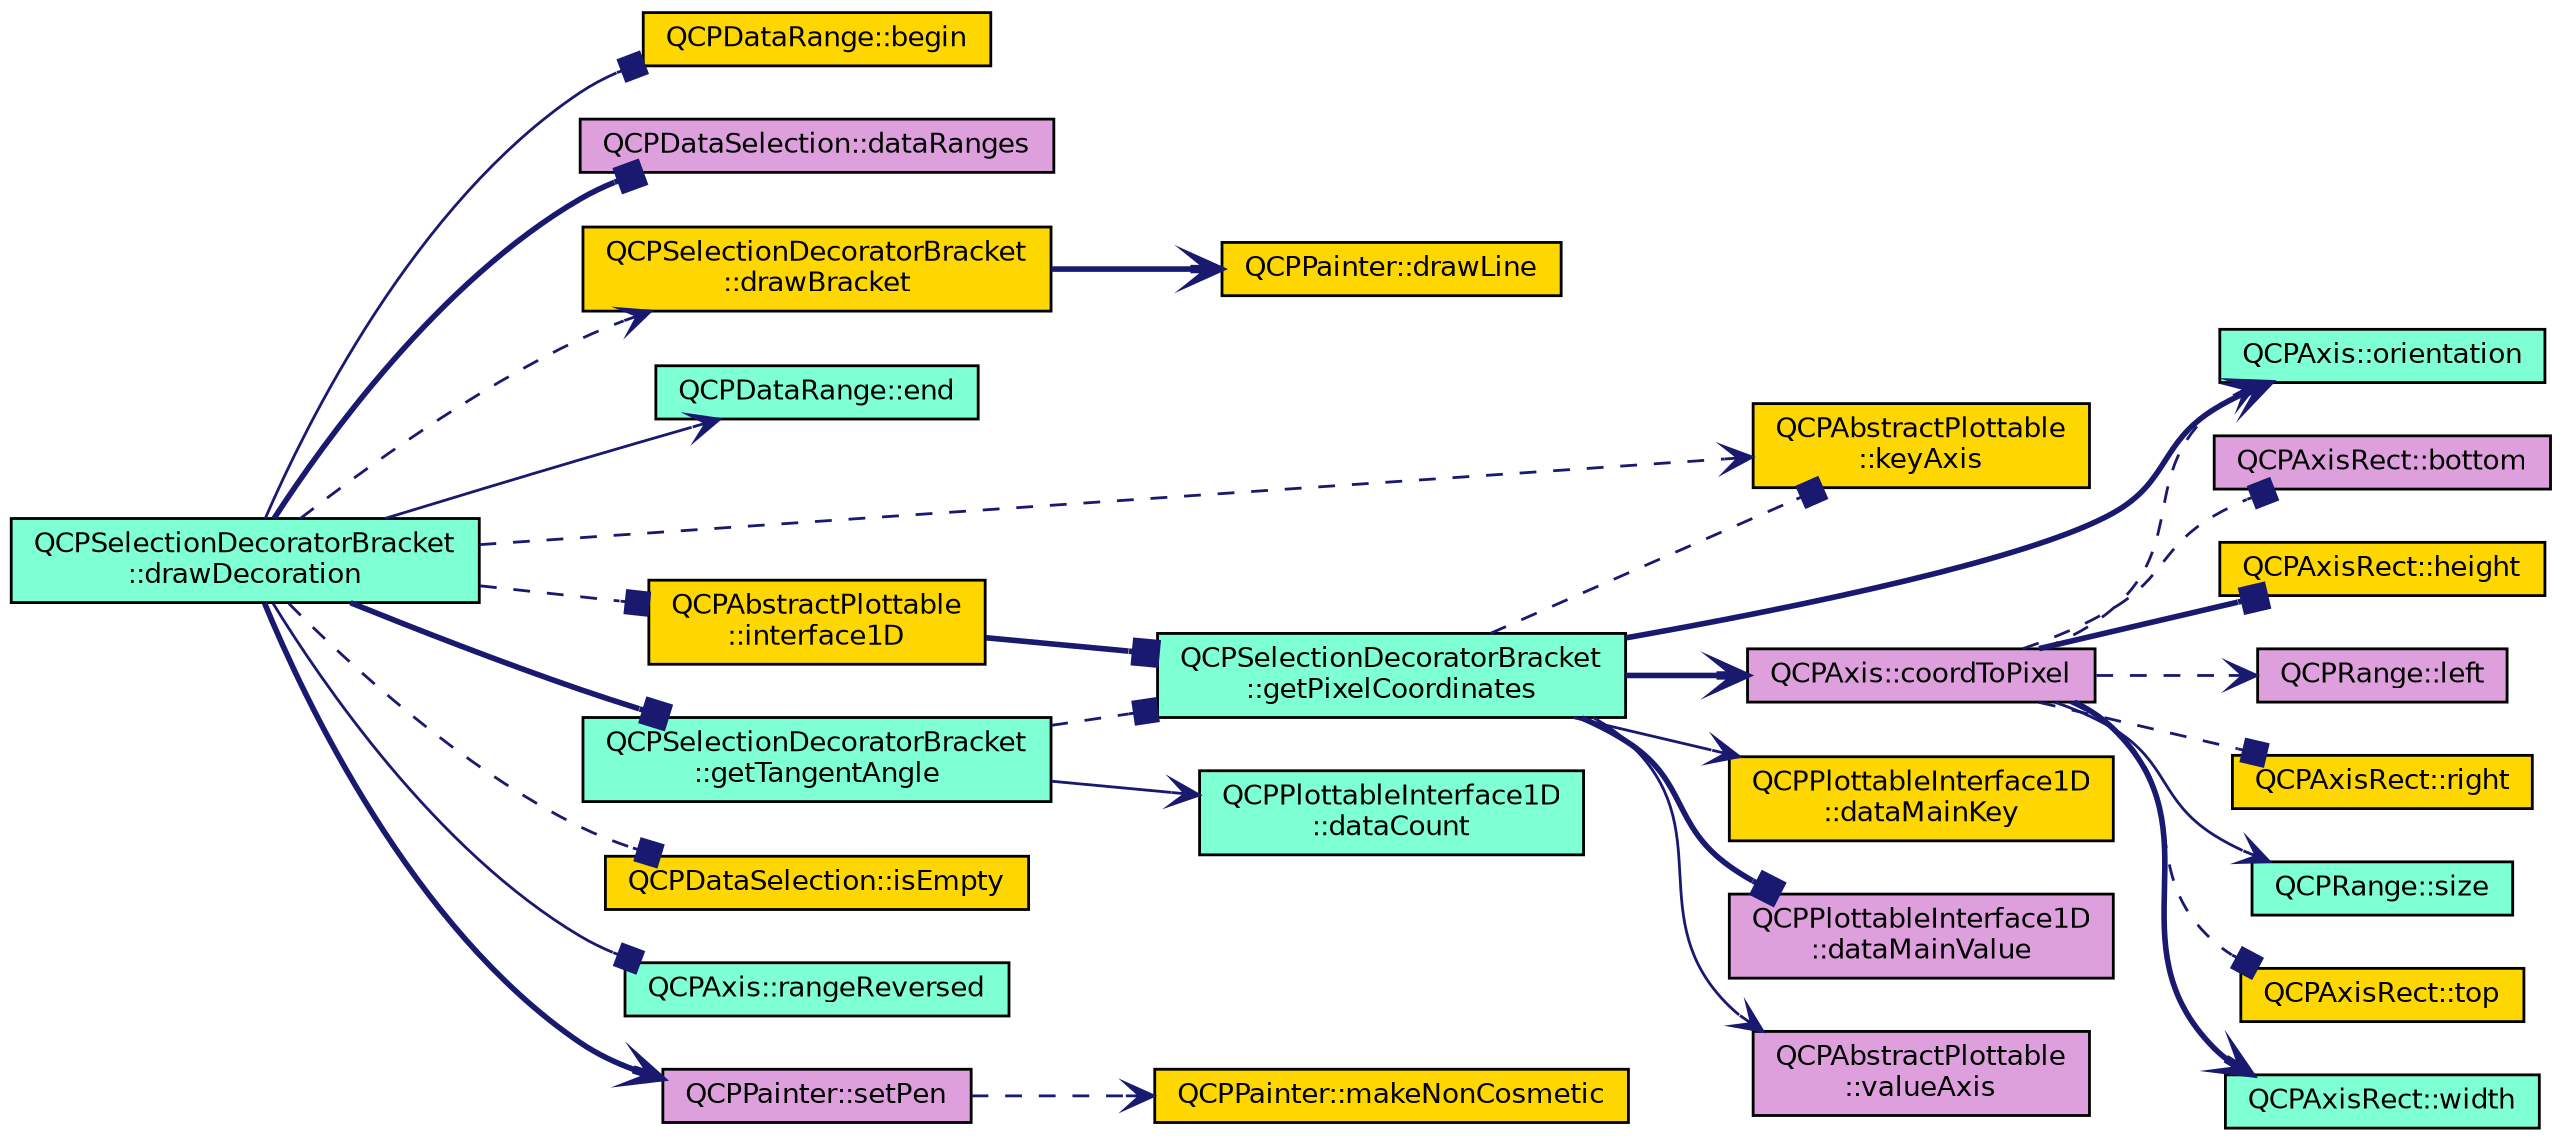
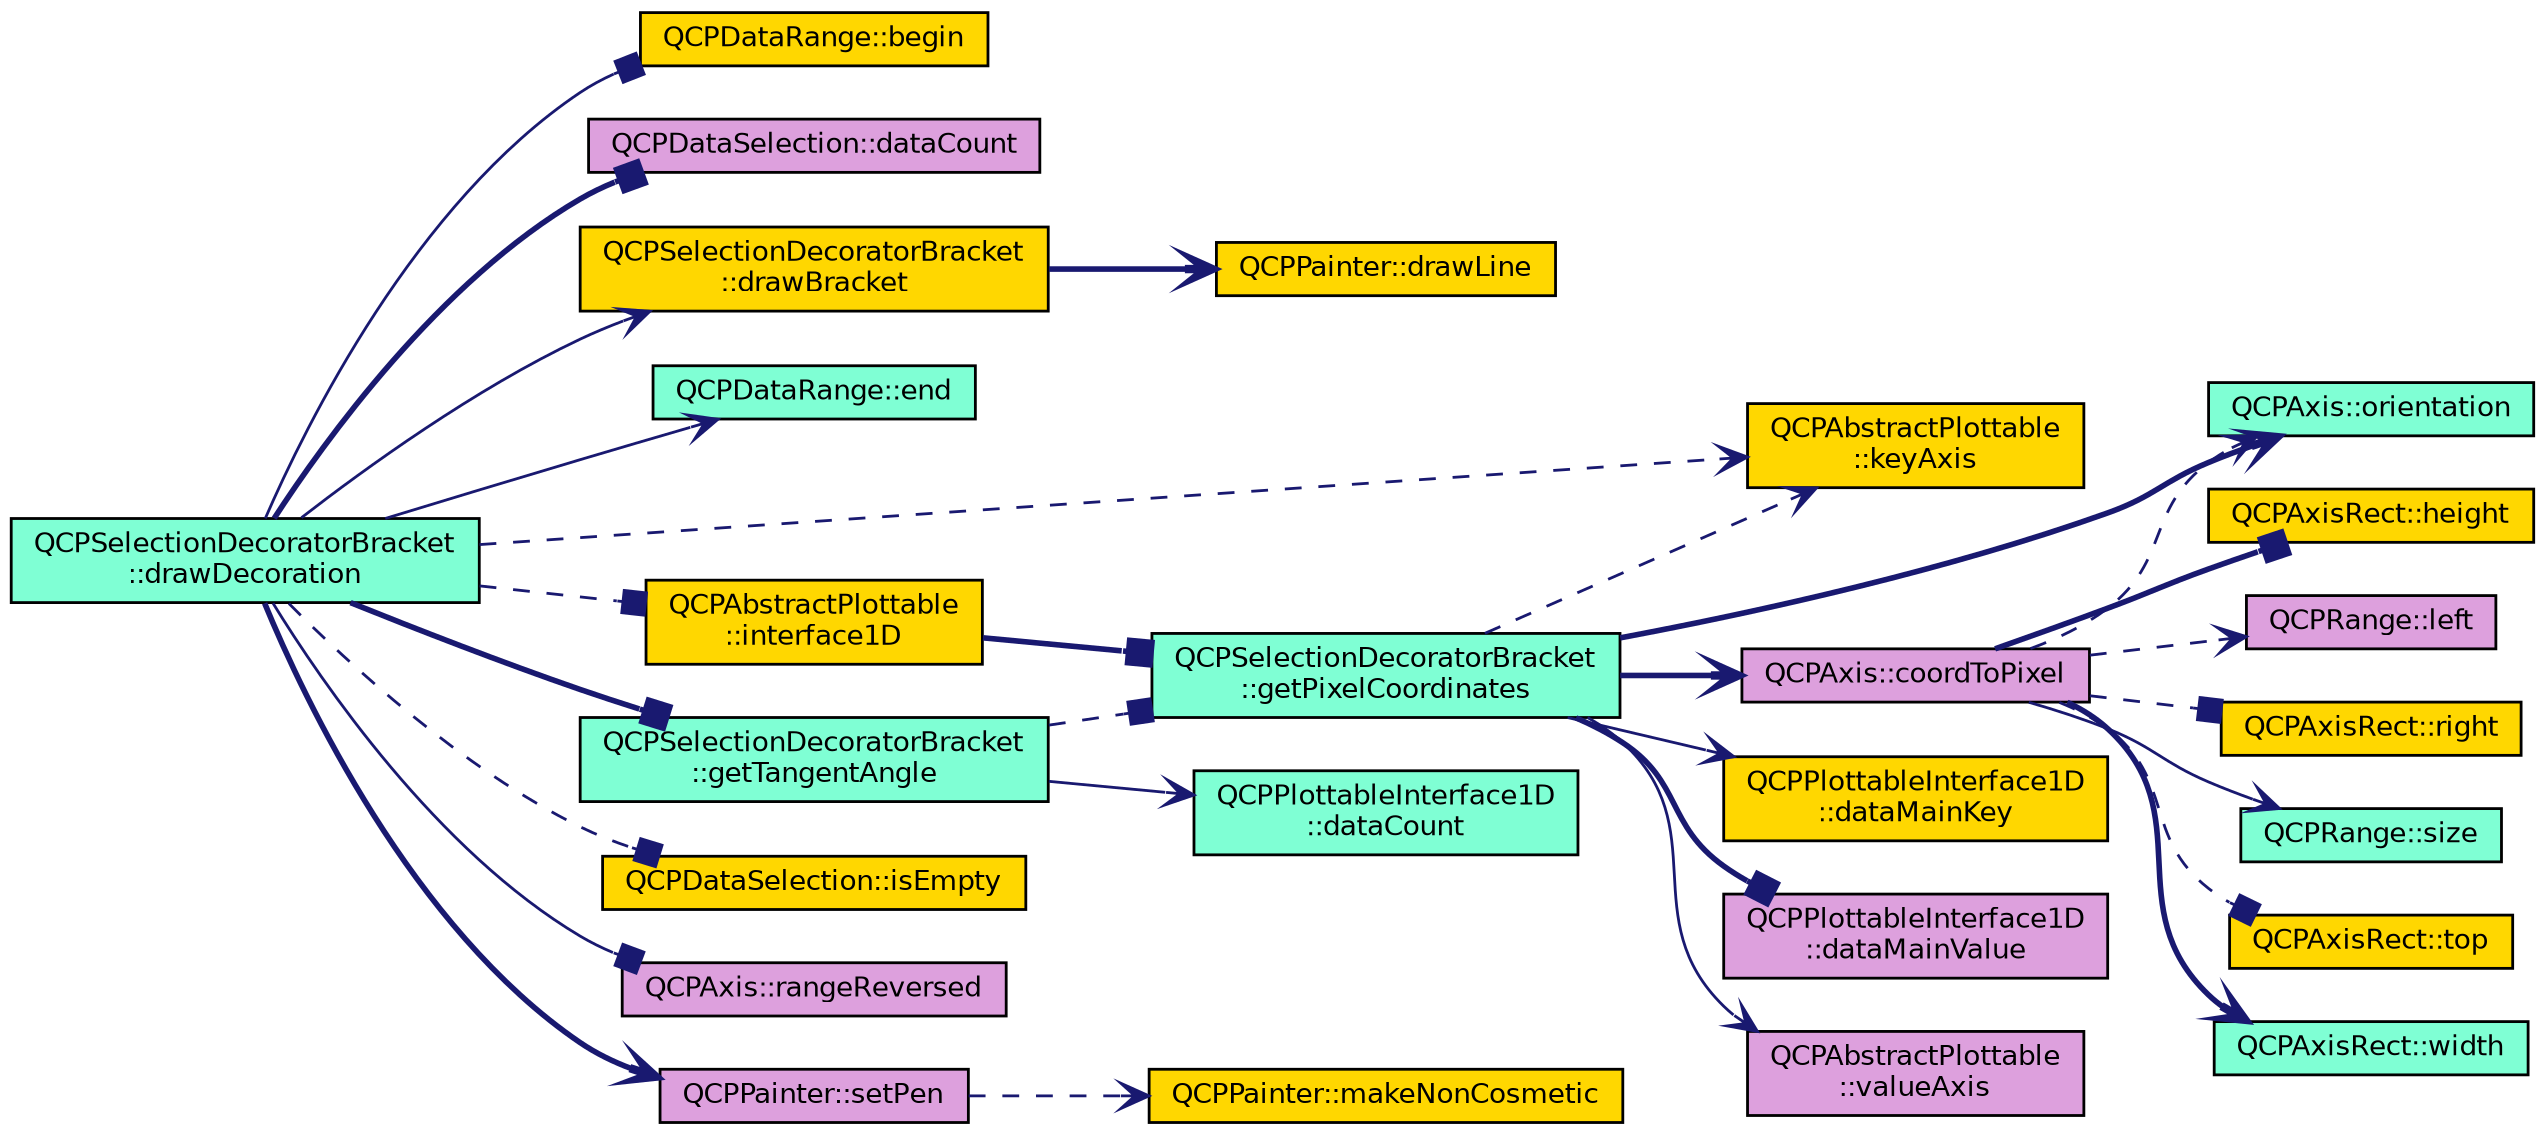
(817, 146) -> (814, 146)
(456, 409) -> (456, 409)
(2382, 462) -> none
(1643, 566) -> (1637, 566)
(817, 989) -> (814, 989)
